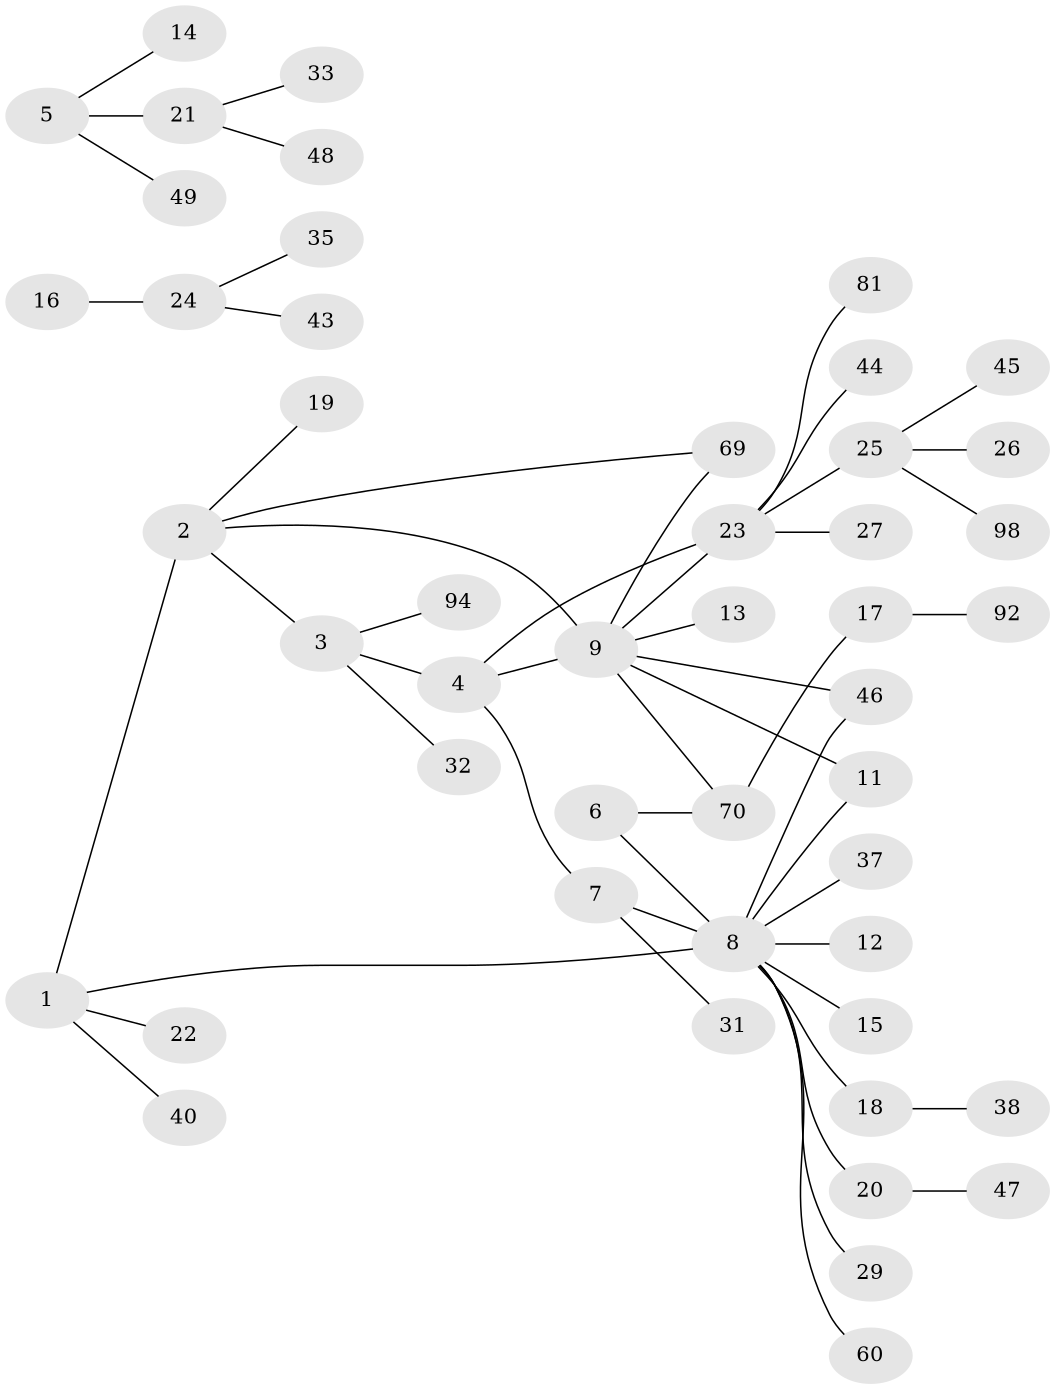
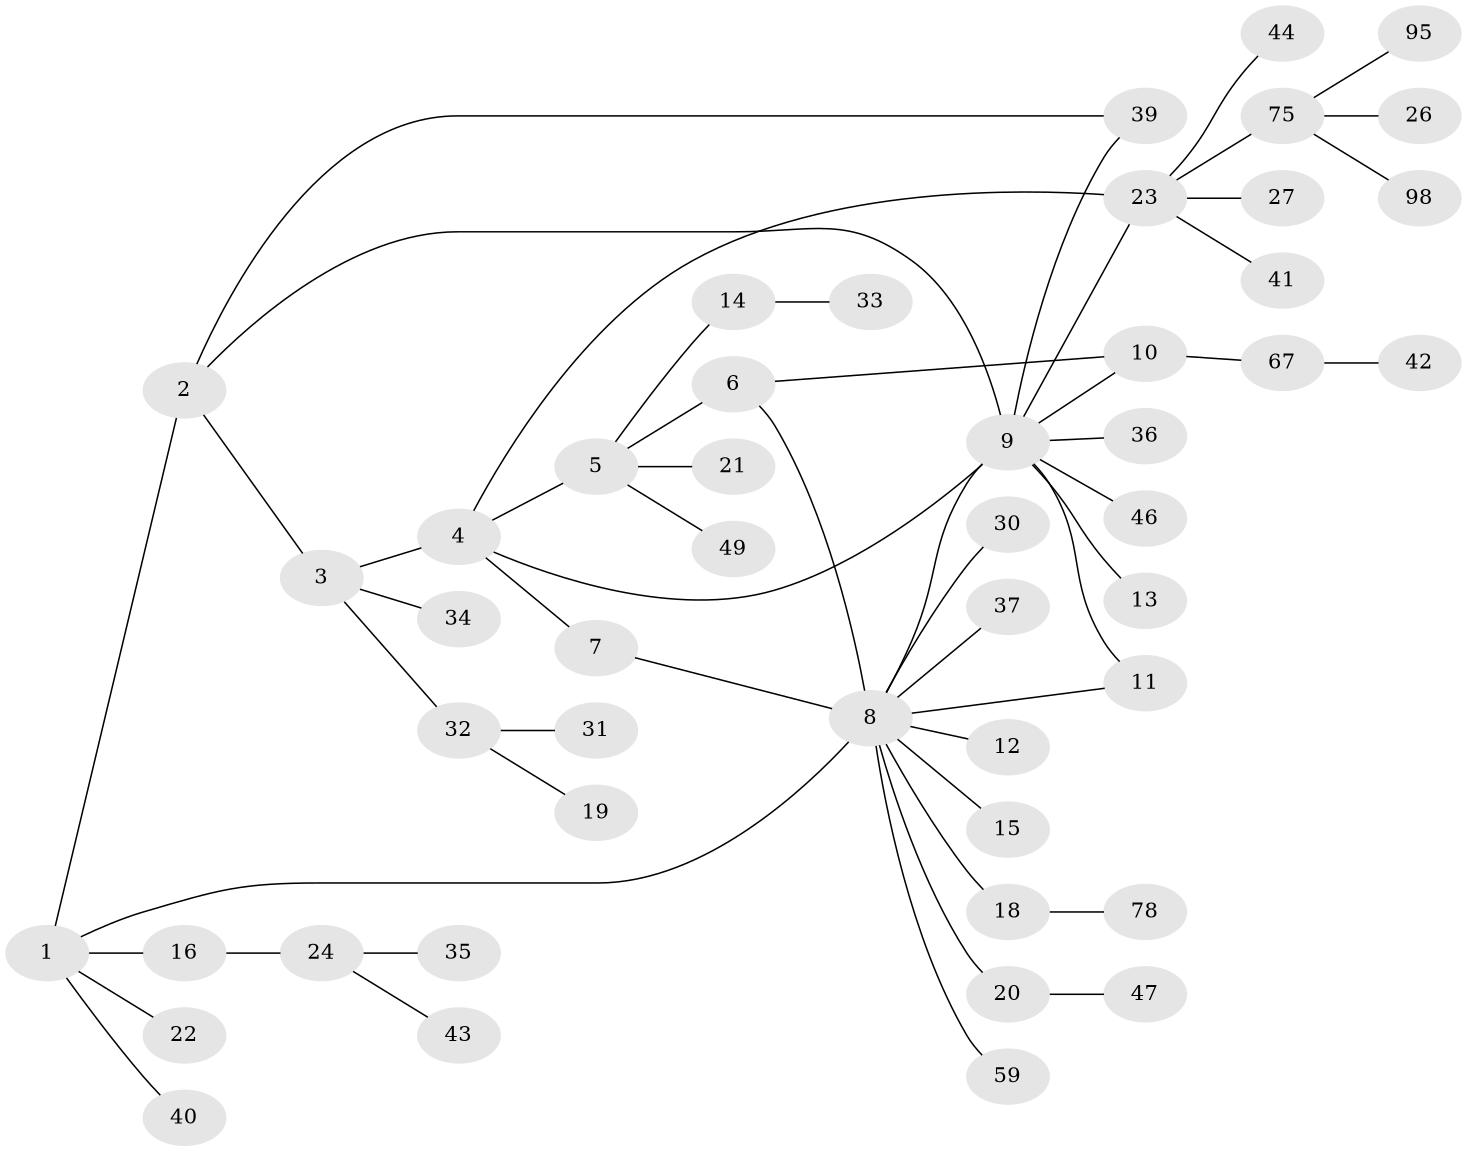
(253, 95) -> (802, 302)
(322, 157) -> none
(871, 285) -> (1283, 281)
(1008, 368) -> (1420, 34)
none -> (665, 425)
none -> (1145, 436)
(734, 450) -> (1145, 116)
(871, 450) -> (1283, 116)
(253, 468) -> (528, 772)
none -> (528, 502)
(459, 602) -> (459, 619)
(871, 615) -> (1283, 363)
(1008, 615) -> (1420, 363)
(734, 813) -> (1145, 354)
(792, 816) -> (932, 577)
none -> (116, 953)
(667, 963) -> (528, 730)
(1008, 1109) -> (1145, 912)
(871, 1273) -> (1008, 1077)
(871, 1356) -> (1008, 525)
